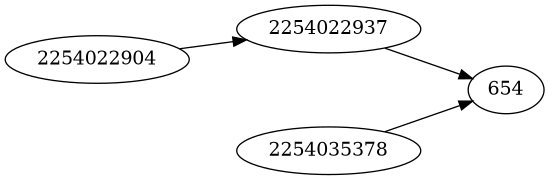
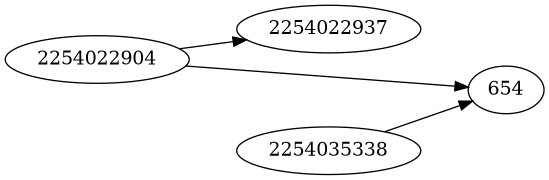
(422, 61) -> (320, 76)
(329, 151) -> (329, 151)
